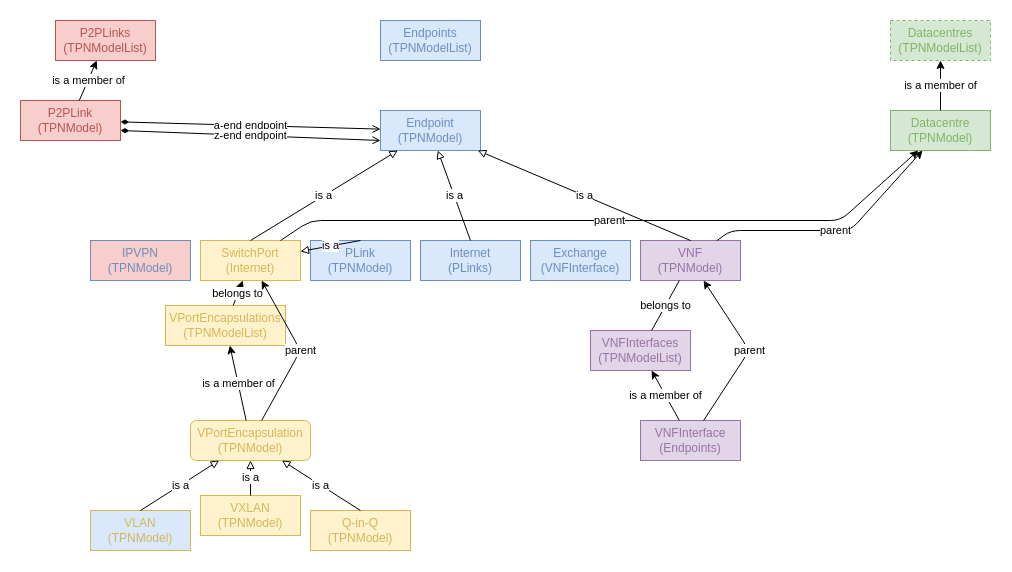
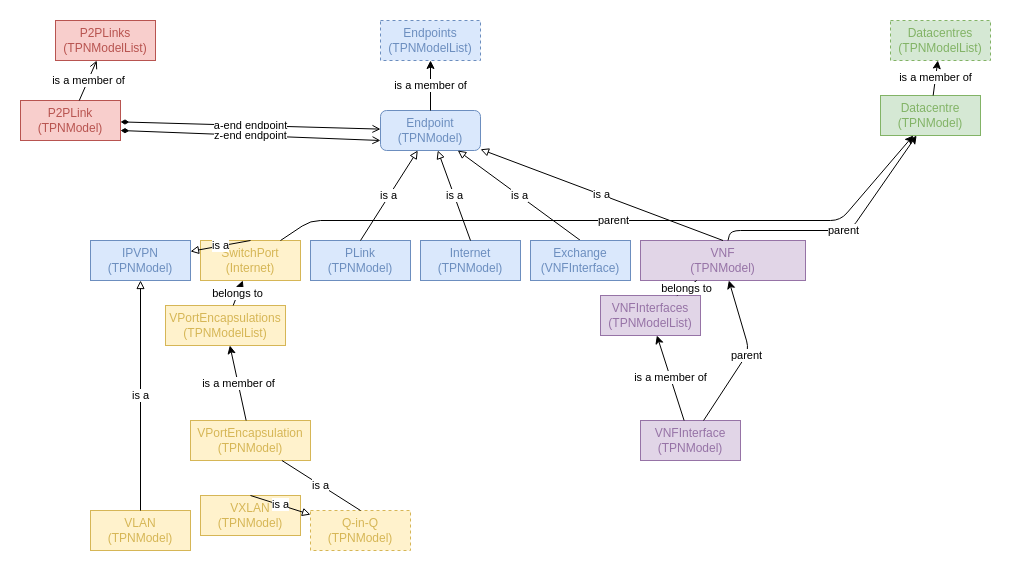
(431, 41) -> (431, 41)
(93, 68) -> (94, 66)
none -> (431, 89)
(431, 131) -> (431, 131)
(941, 131) -> (931, 116)
(321, 198) -> (224, 245)
none -> (522, 198)
(334, 245) -> (387, 199)
(141, 261) -> (141, 261)
(471, 261) -> (471, 261)
(691, 261) -> (723, 261)
(641, 351) -> (651, 316)
(297, 357) -> none
(251, 441) -> (251, 441)
(691, 441) -> (691, 441)
(290, 465) -> (286, 463)
(251, 482) -> (277, 504)
(176, 488) -> (141, 400)
(141, 531) -> (141, 531)
(361, 531) -> (361, 531)
